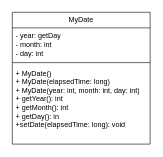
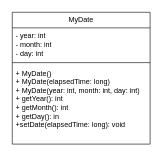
(41, 45) -> (36, 45)
